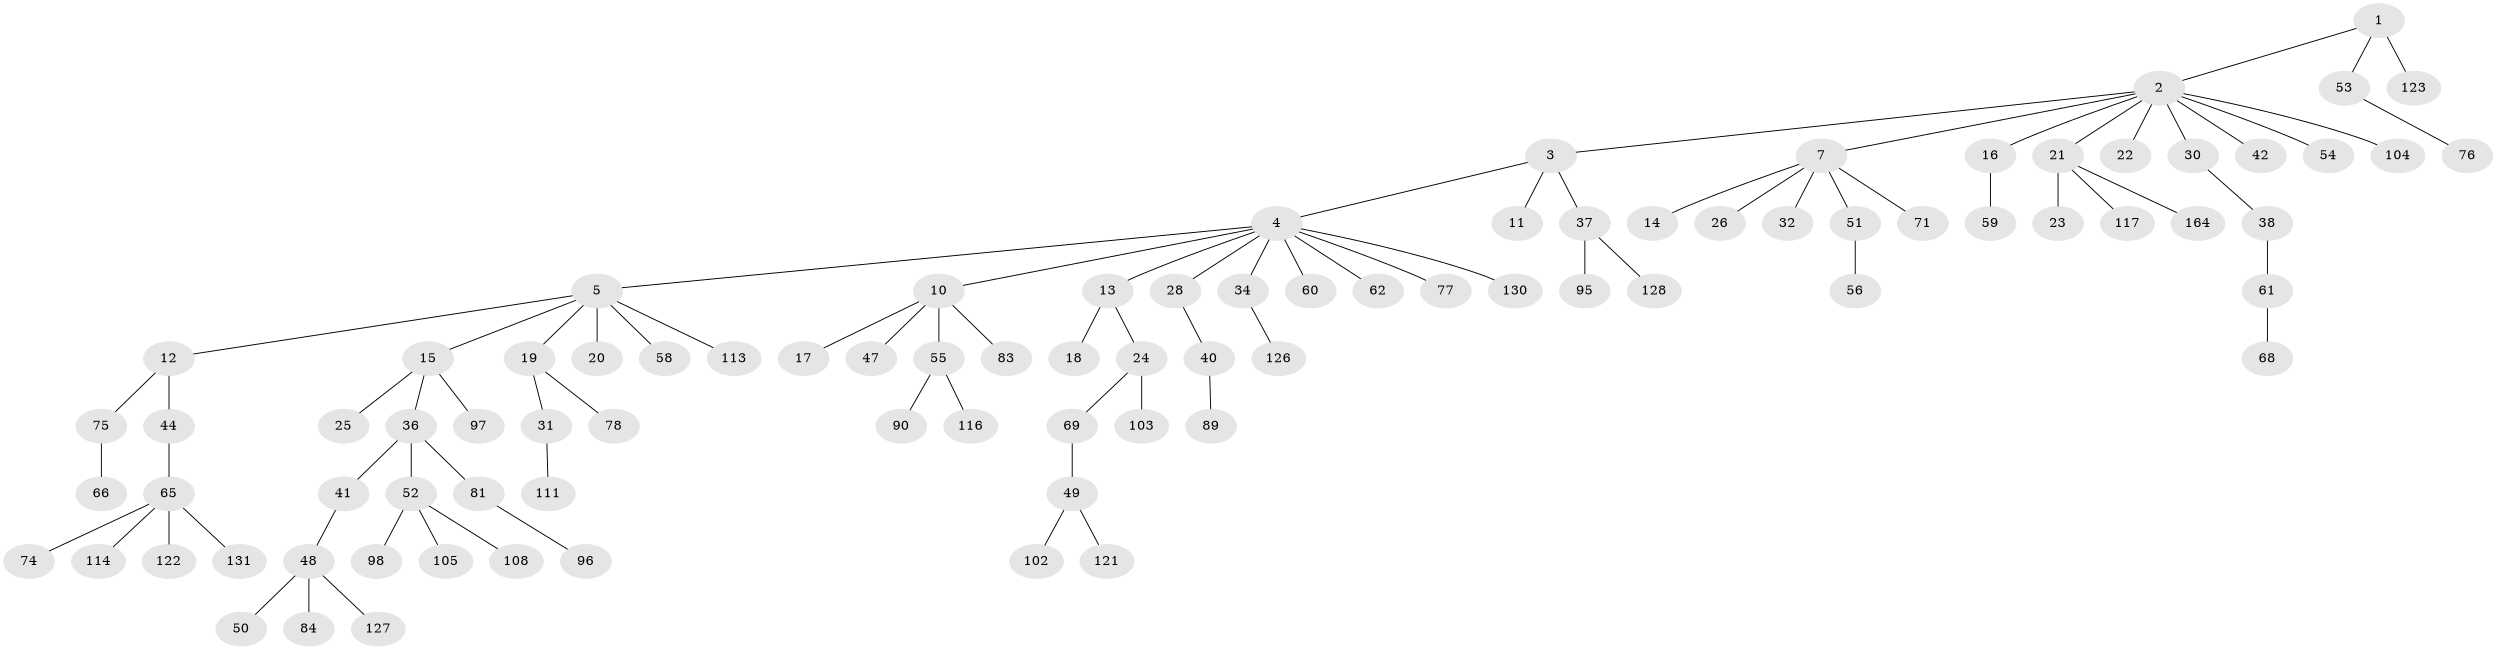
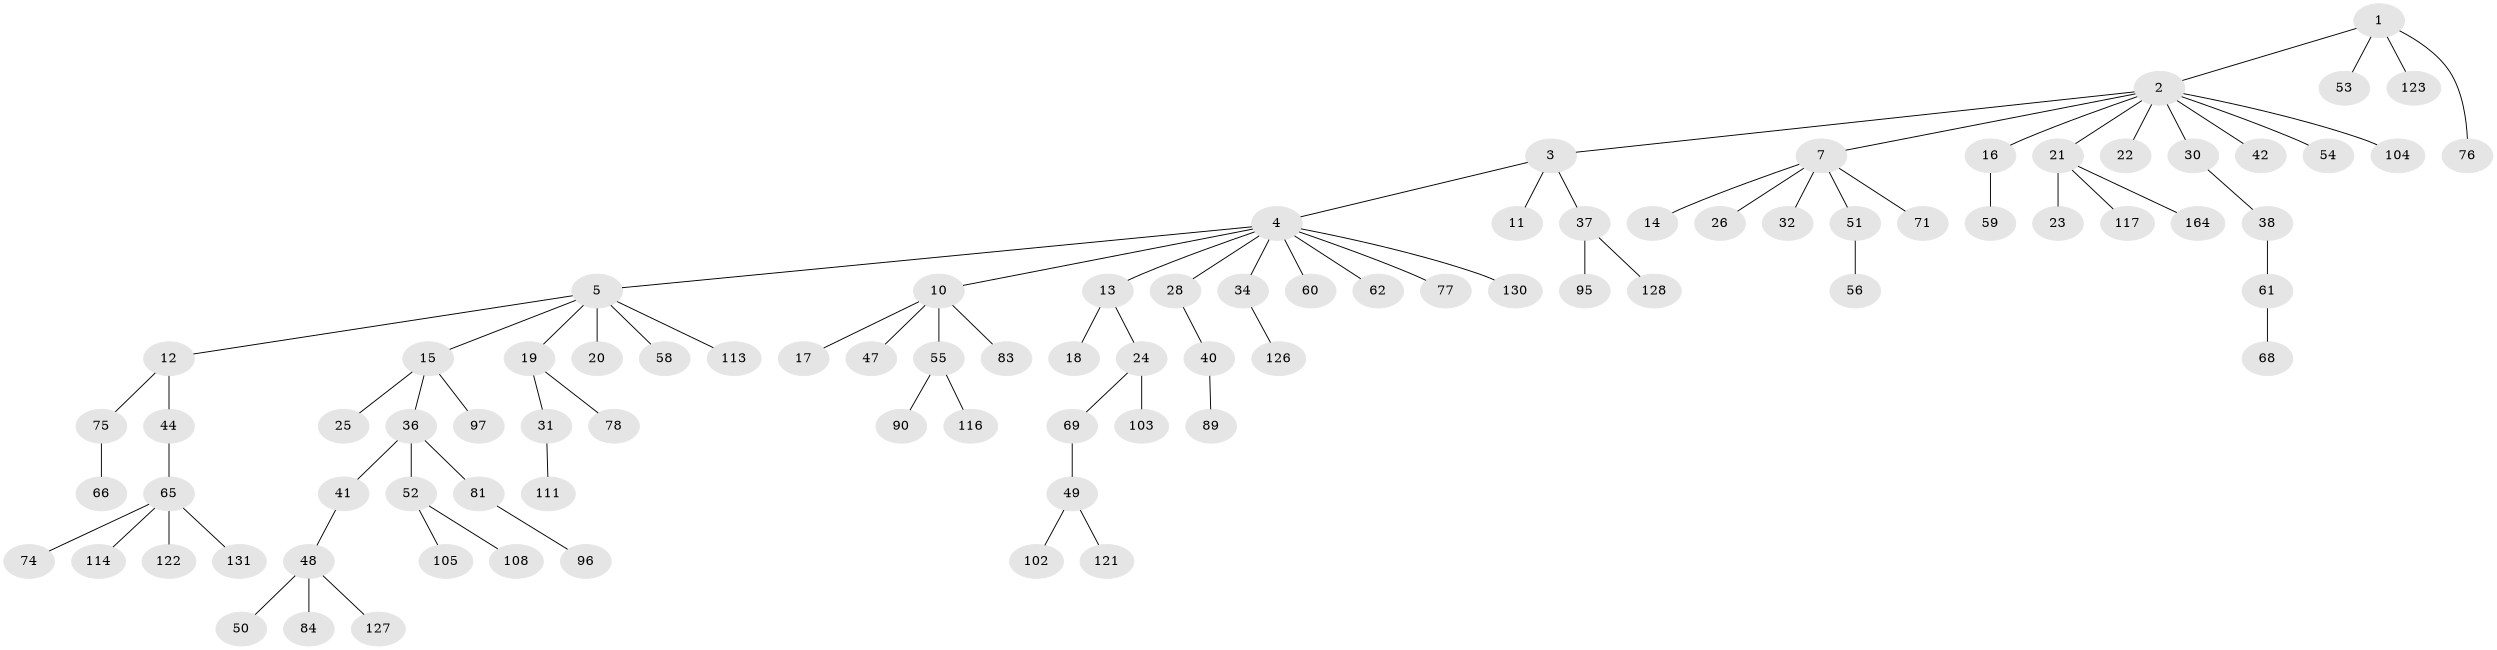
(2406, 122) -> (2451, 74)
(376, 561) -> none
